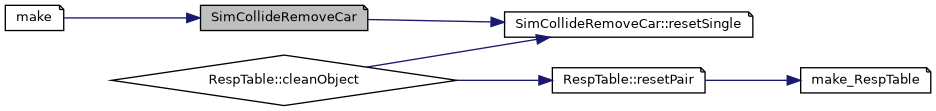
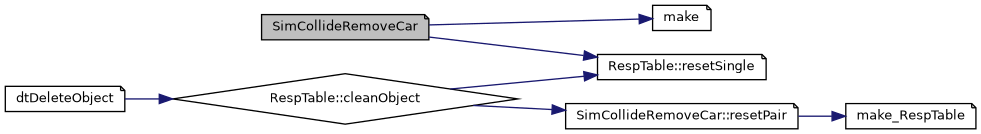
(125, 18) -> (534, 22)
(629, 25) -> (682, 67)
(629, 80) -> (682, 116)
none -> (65, 99)
